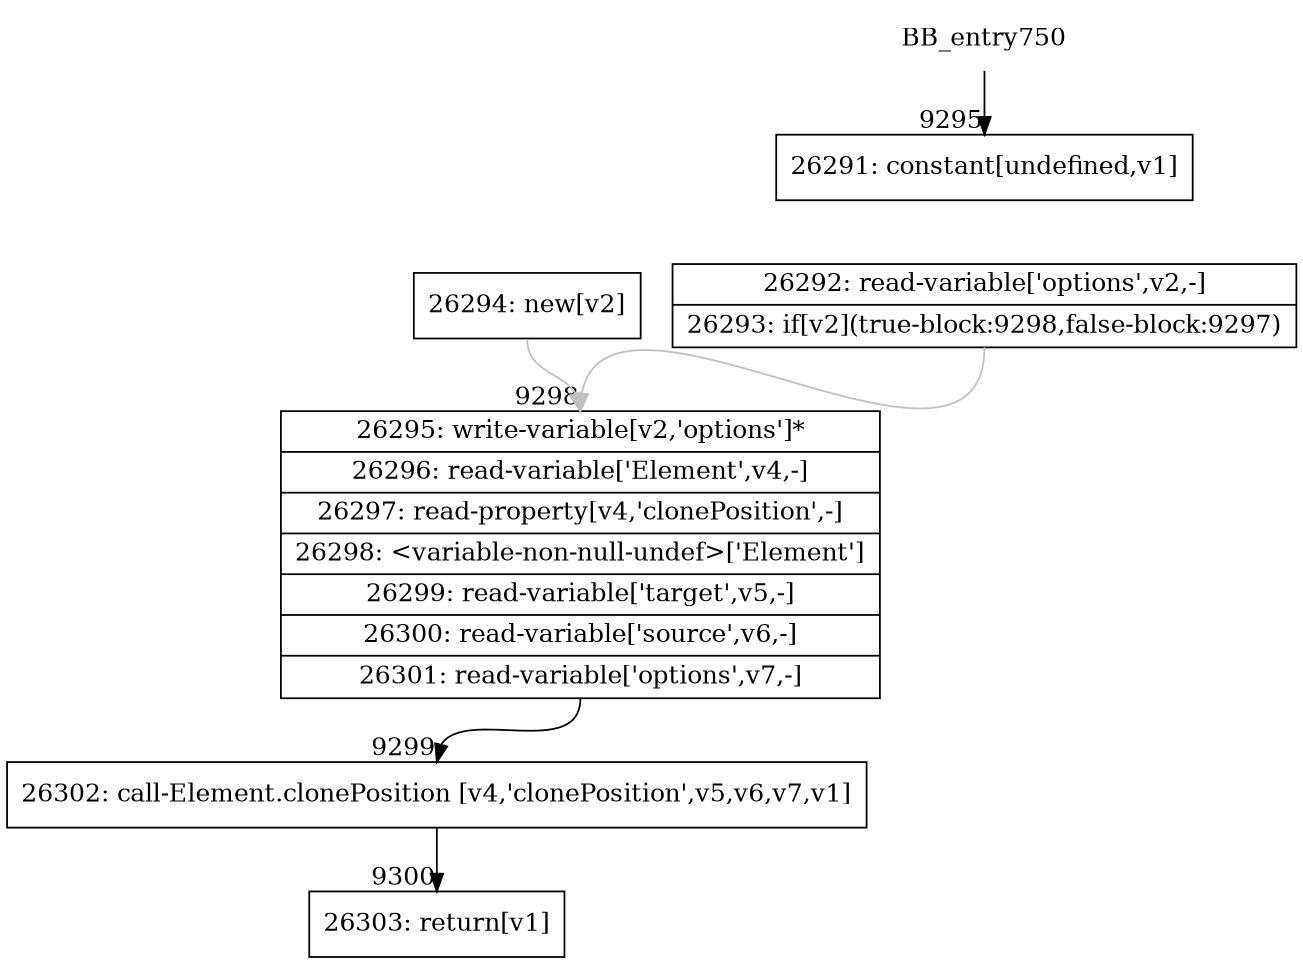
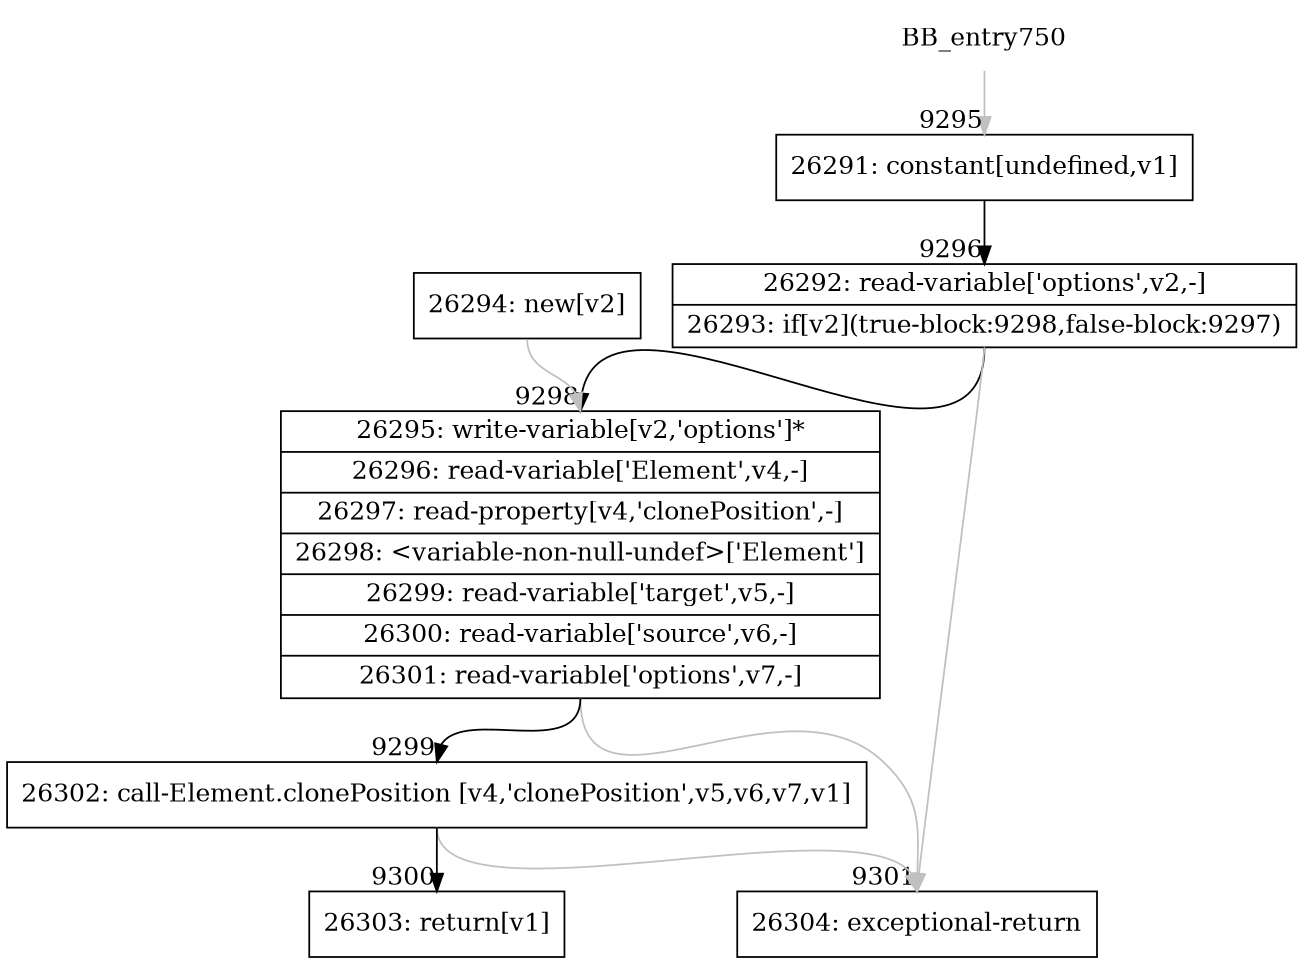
(984, 94) -> (984, 94)
none -> (984, 223)
(791, 382) -> (791, 382)
none -> (917, 924)
